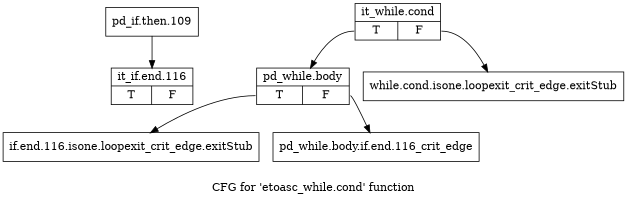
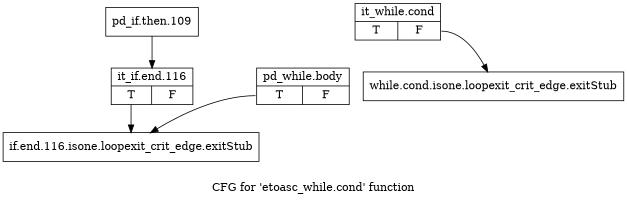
(331, 41) -> none
none -> (131, 115)
(376, 147) -> none
